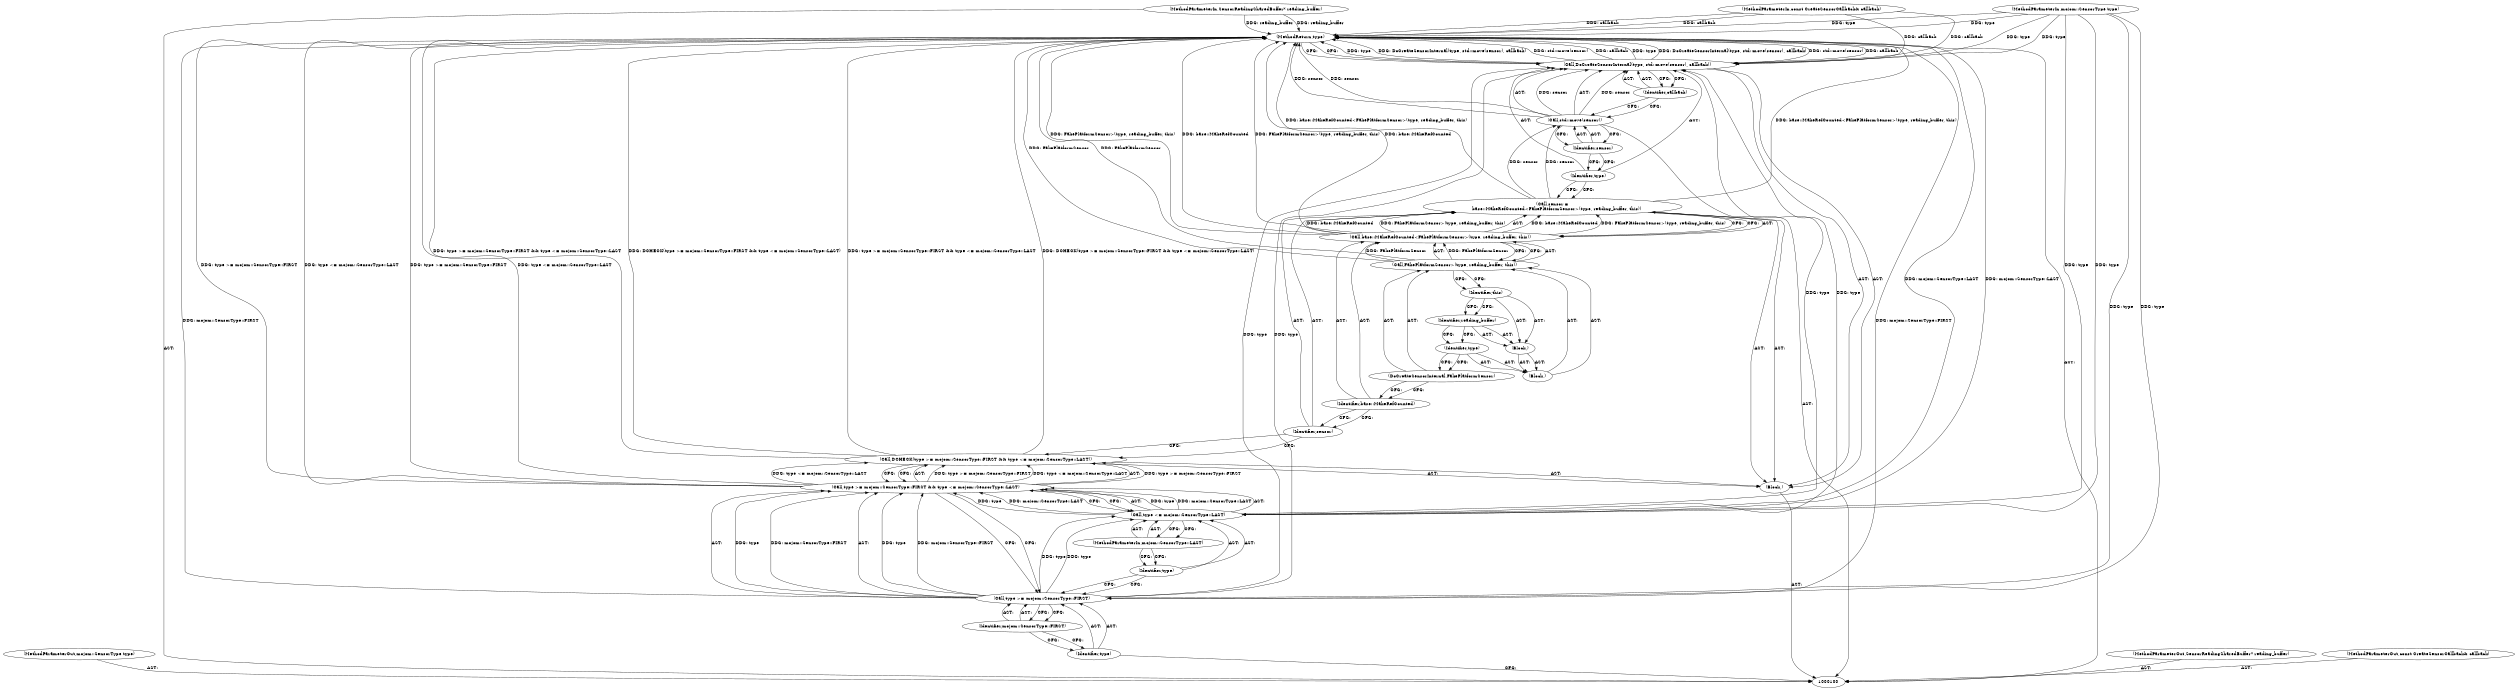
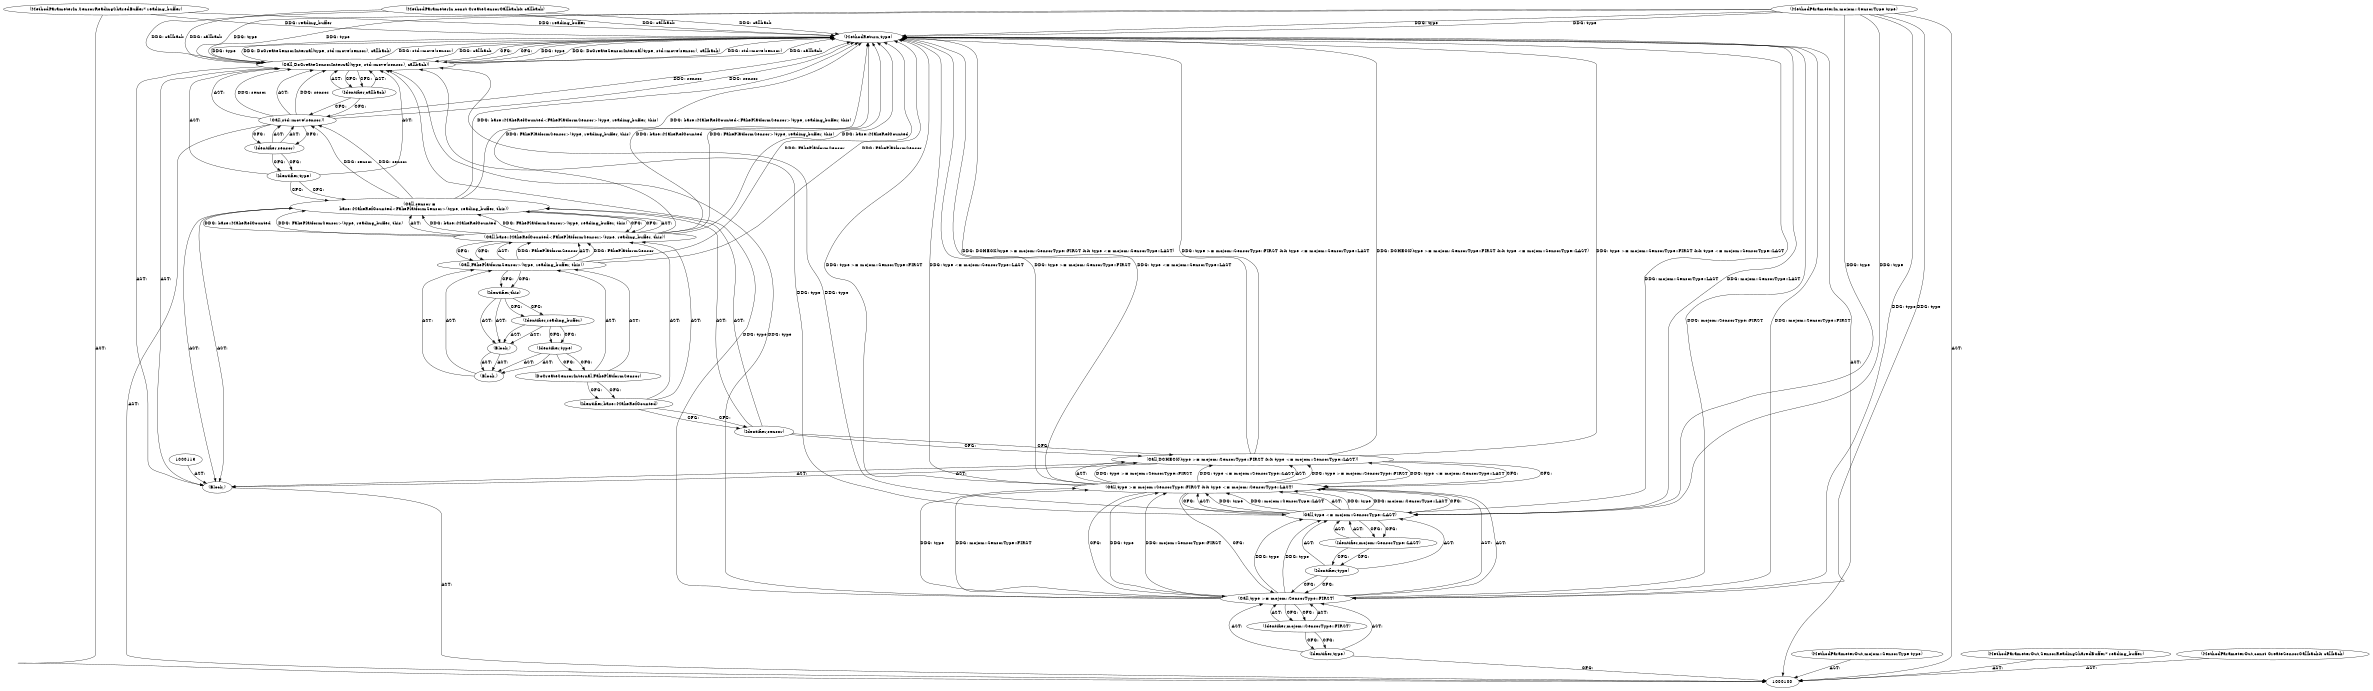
none -> (1952, 390)
none -> (186, 460)
(1148, 543) -> (1378, 543)
